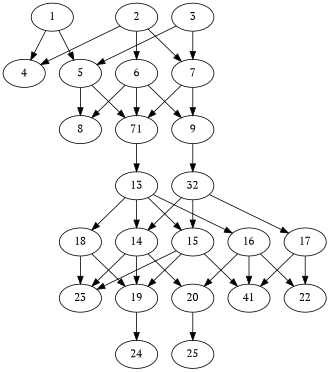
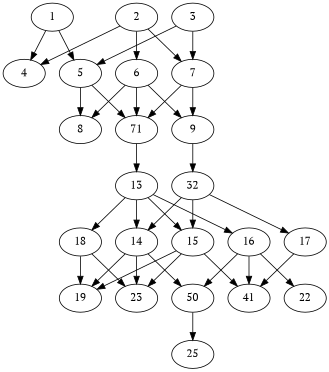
(305, 266) -> none
(193, 298) -> (193, 298)
(137, 354) -> none
